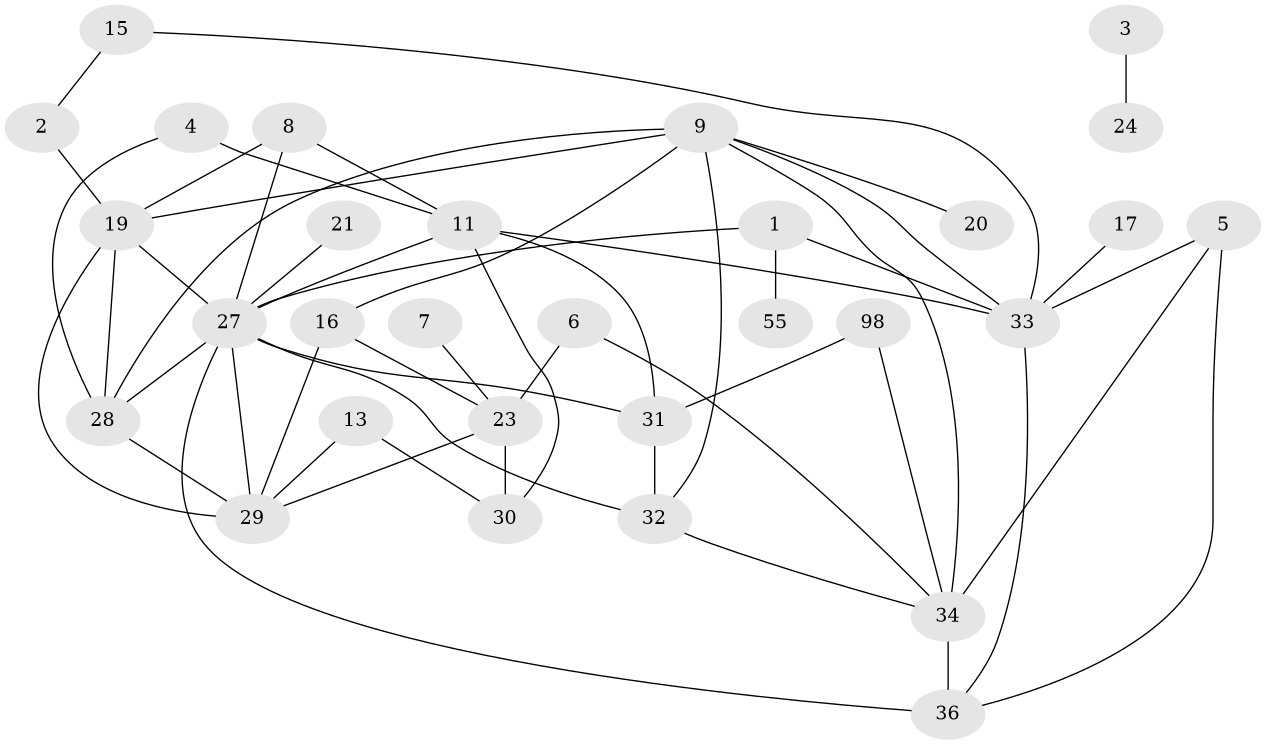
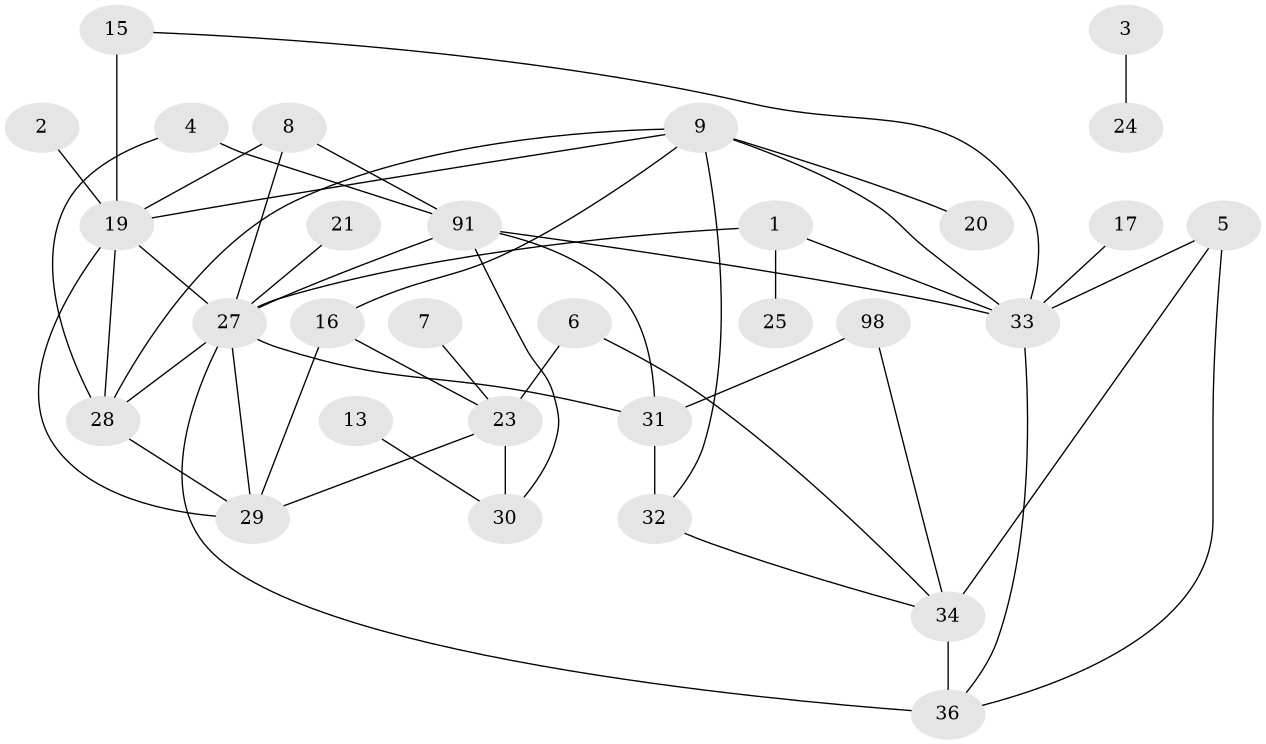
(79, 79) -> (117, 128)
(465, 225) -> (465, 225)
(931, 321) -> none
(776, 323) -> (776, 323)
(436, 428) -> none
(304, 470) -> none
